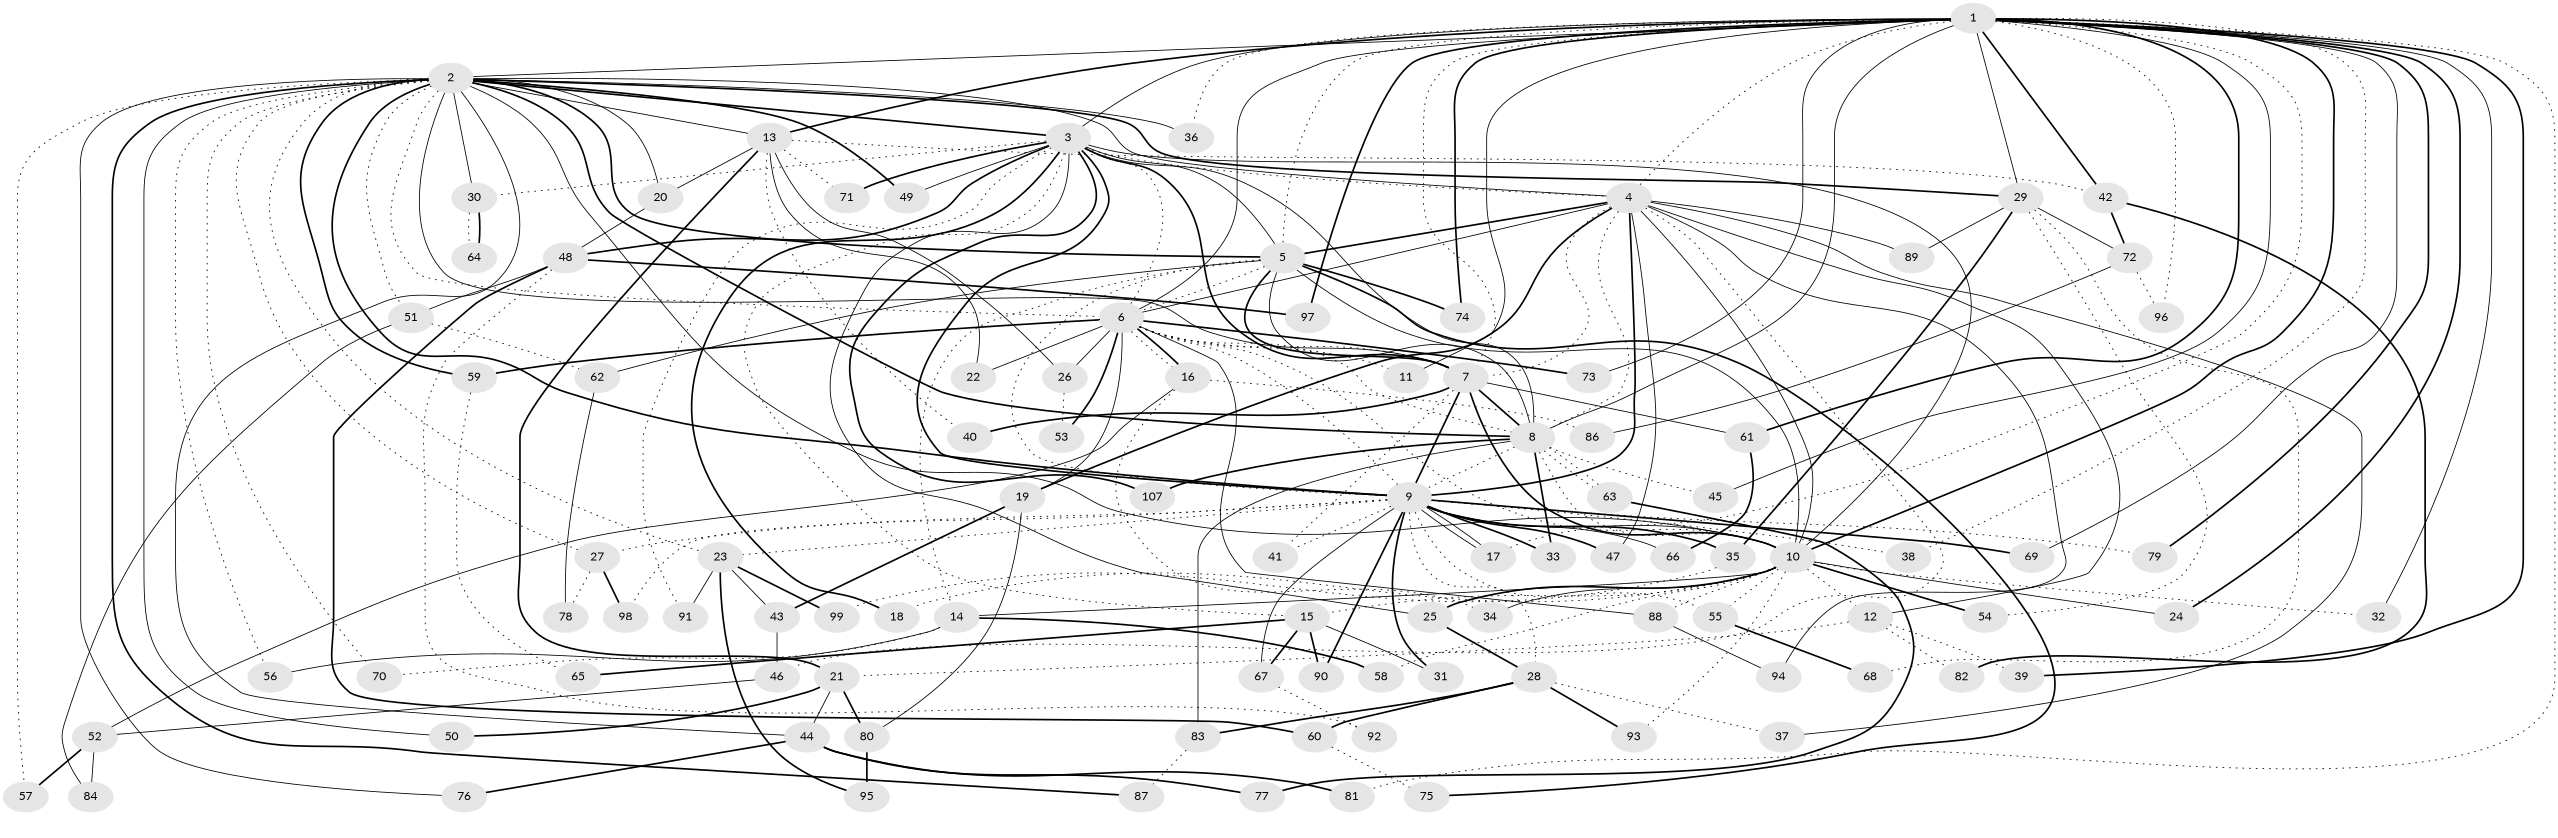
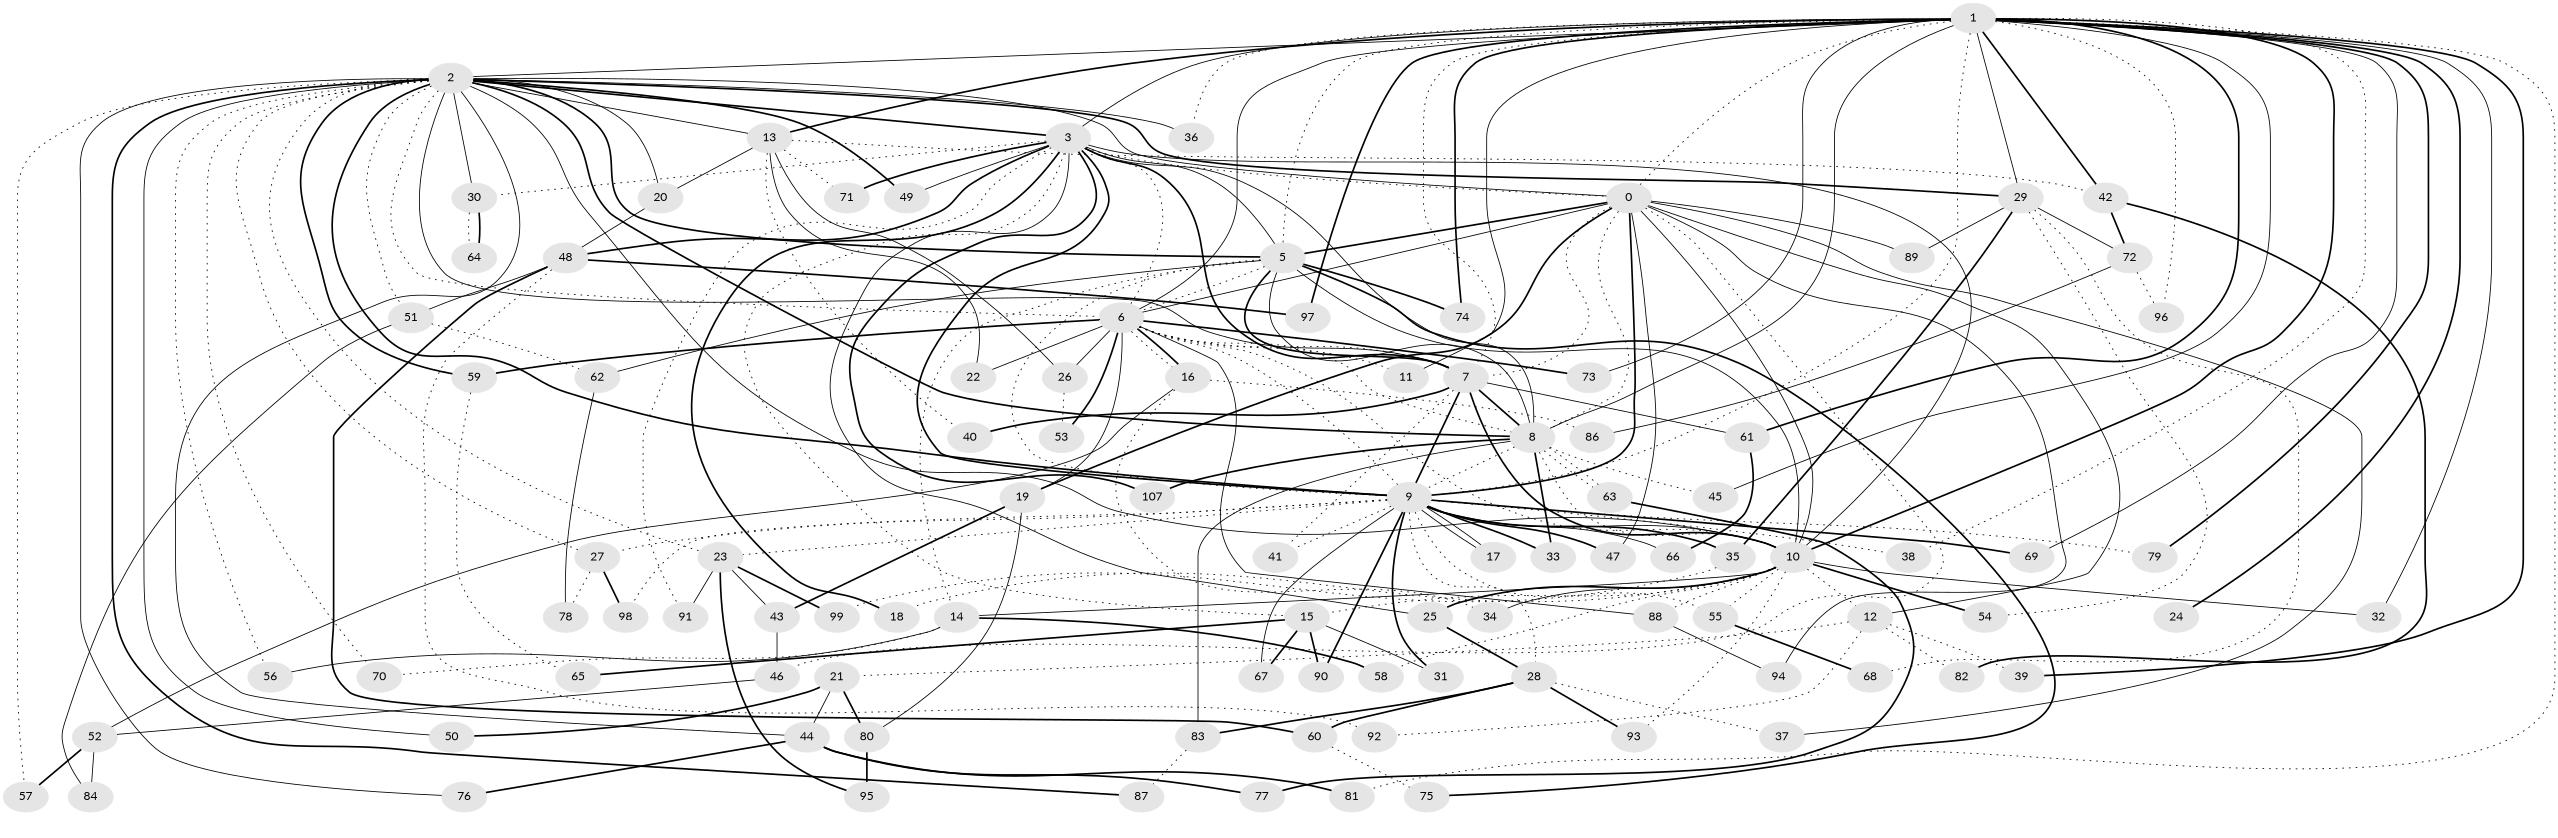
(1629, 198) -> (1629, 198)
(2153, 375) -> (1813, 369)
(520, 495) -> none
(2085, 591) -> (2085, 591)
(2027, 595) -> none
(1318, 707) -> (1644, 717)
